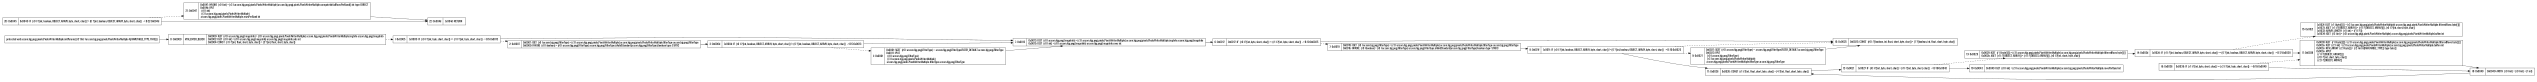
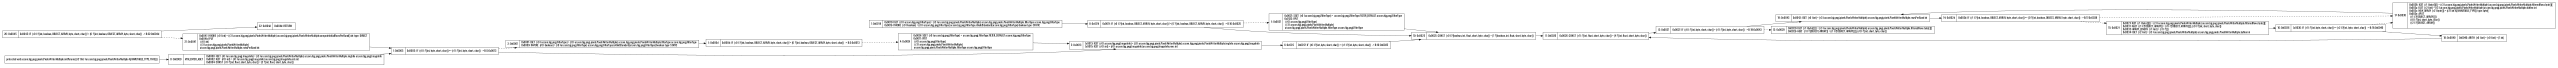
(398, 18) -> (379, 47)
none -> (2271, 28)
(195, 39) -> (194, 59)
(388, 39) -> (385, 54)
(937, 43) -> none
(1323, 44) -> none
(1753, 44) -> (1307, 34)
(1714, 53) -> (1292, 19)
(2295, 53) -> (2245, 17)
(2130, 54) -> (1935, 18)
(1664, 62) -> (1538, 36)
(2470, 67) -> (2148, 10)
